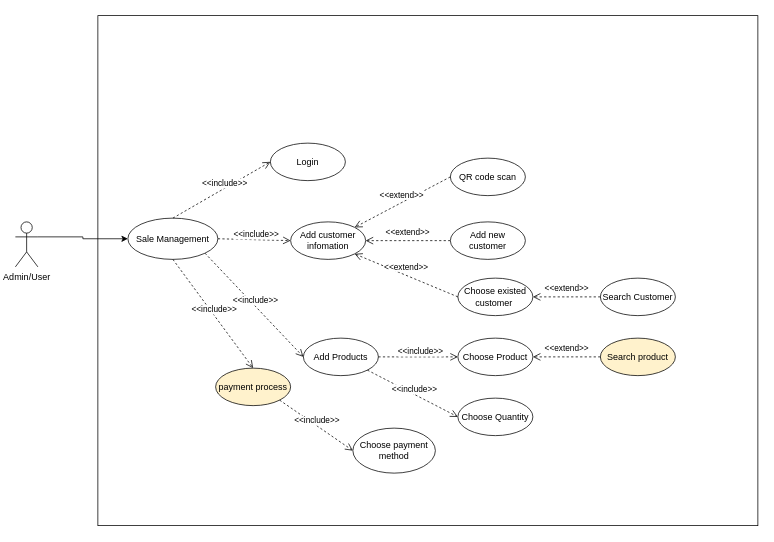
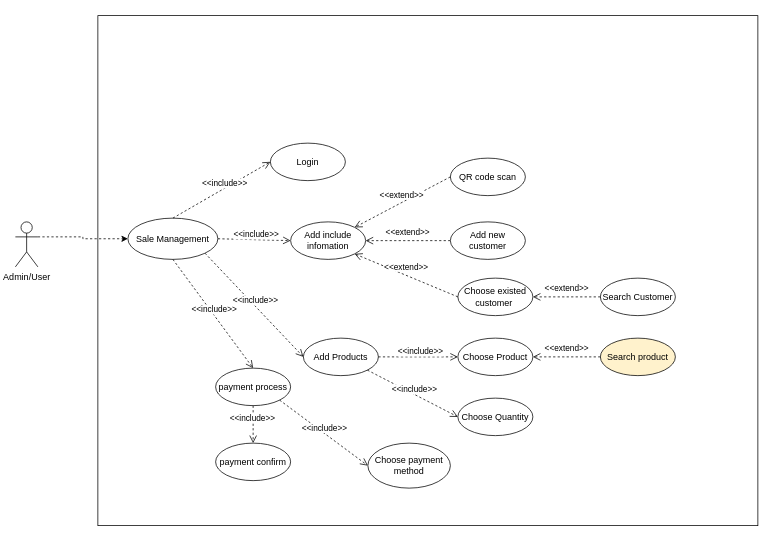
(81, 237) -> (81, 237)
(328, 240) -> (328, 240)
(253, 387) -> (253, 387)
none -> (253, 423)
(394, 450) -> (409, 465)
none -> (253, 462)
